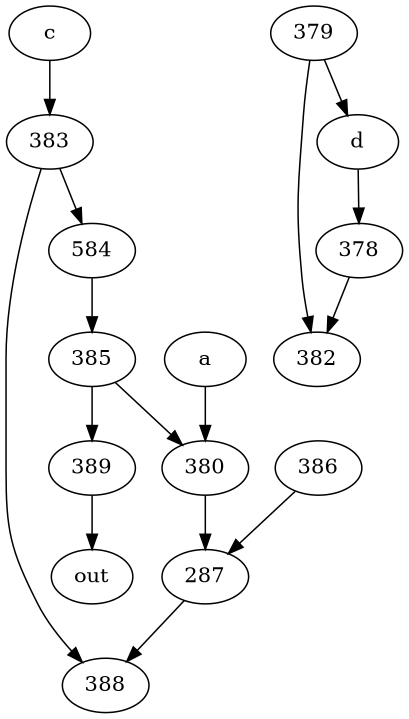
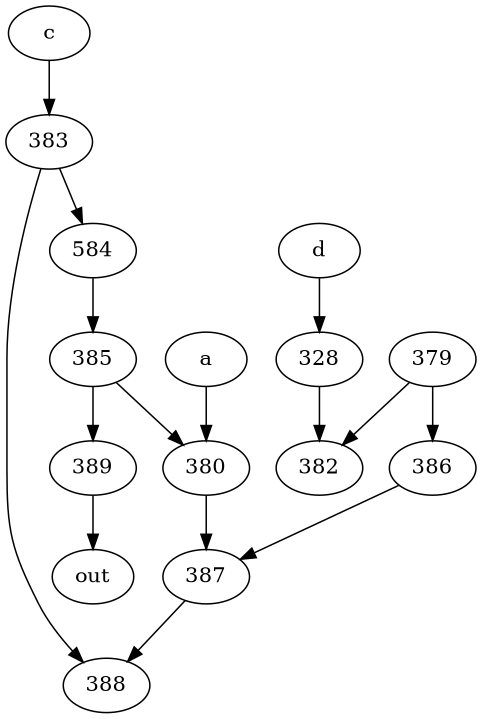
(333, 80) -> (433, 406)
(359, 251) -> (319, 359)
(205, 577) -> (206, 577)
